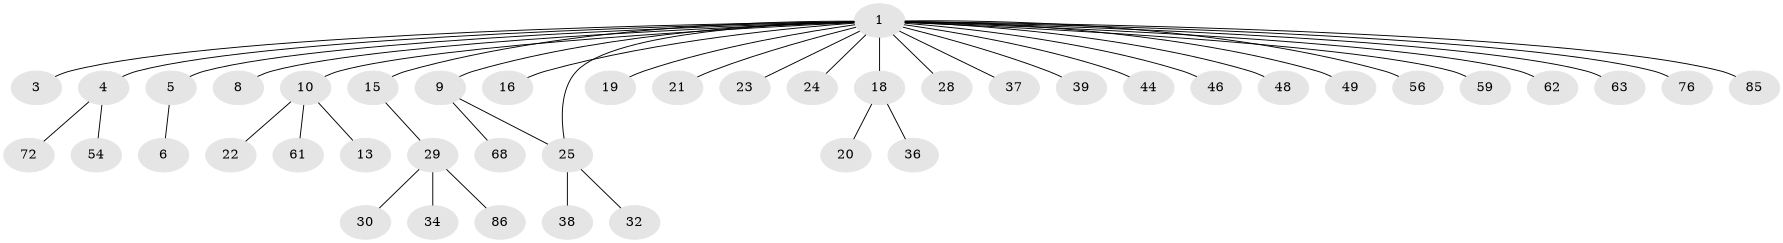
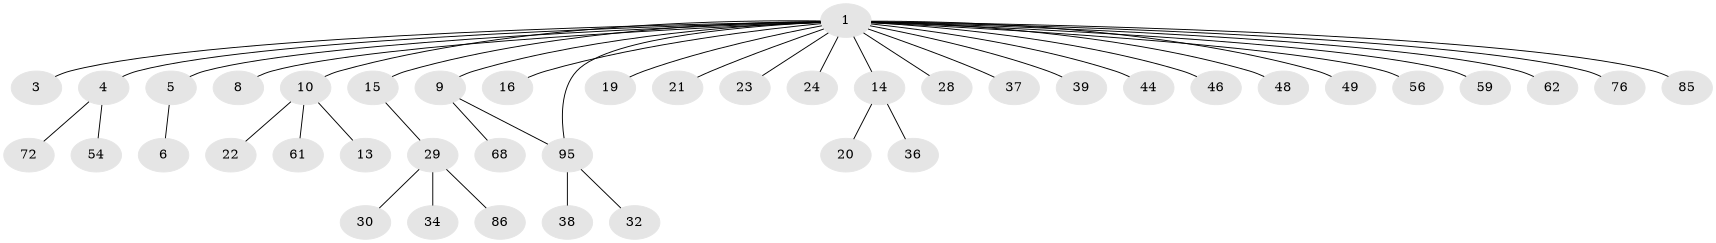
(880, 88) -> (880, 88)
(1620, 88) -> none
(567, 155) -> (567, 155)
